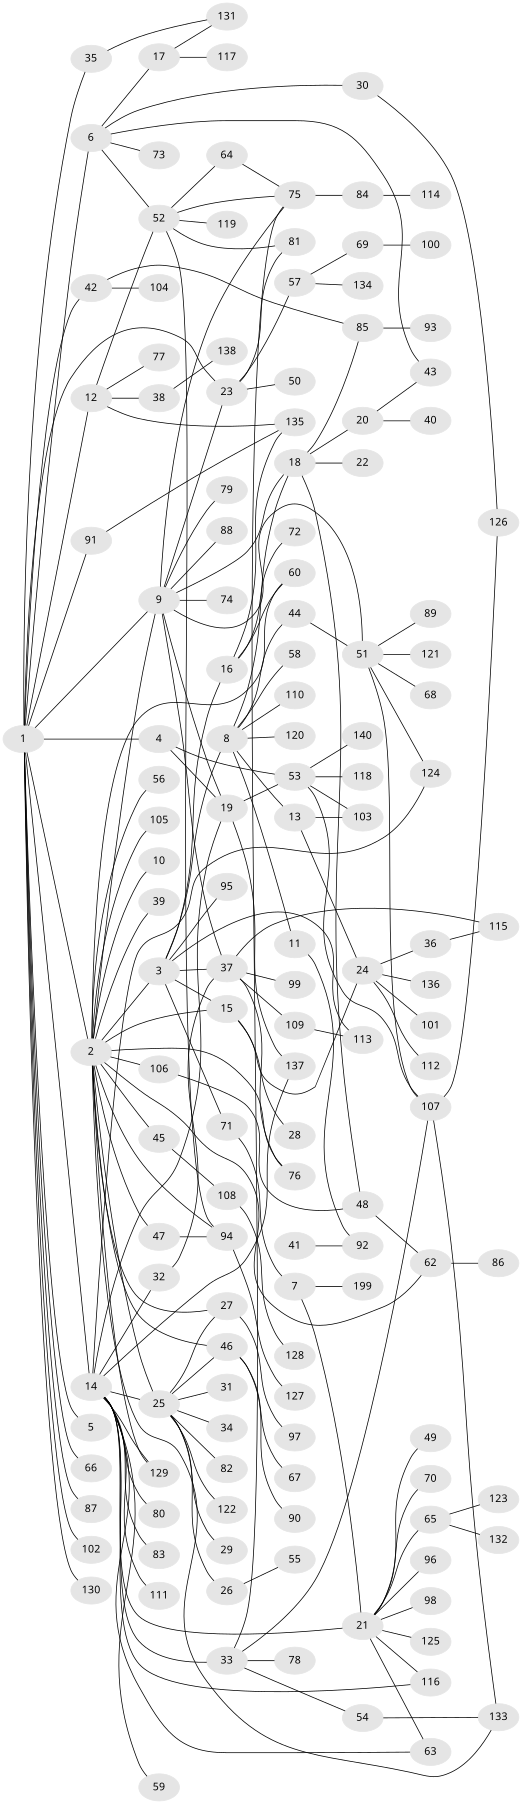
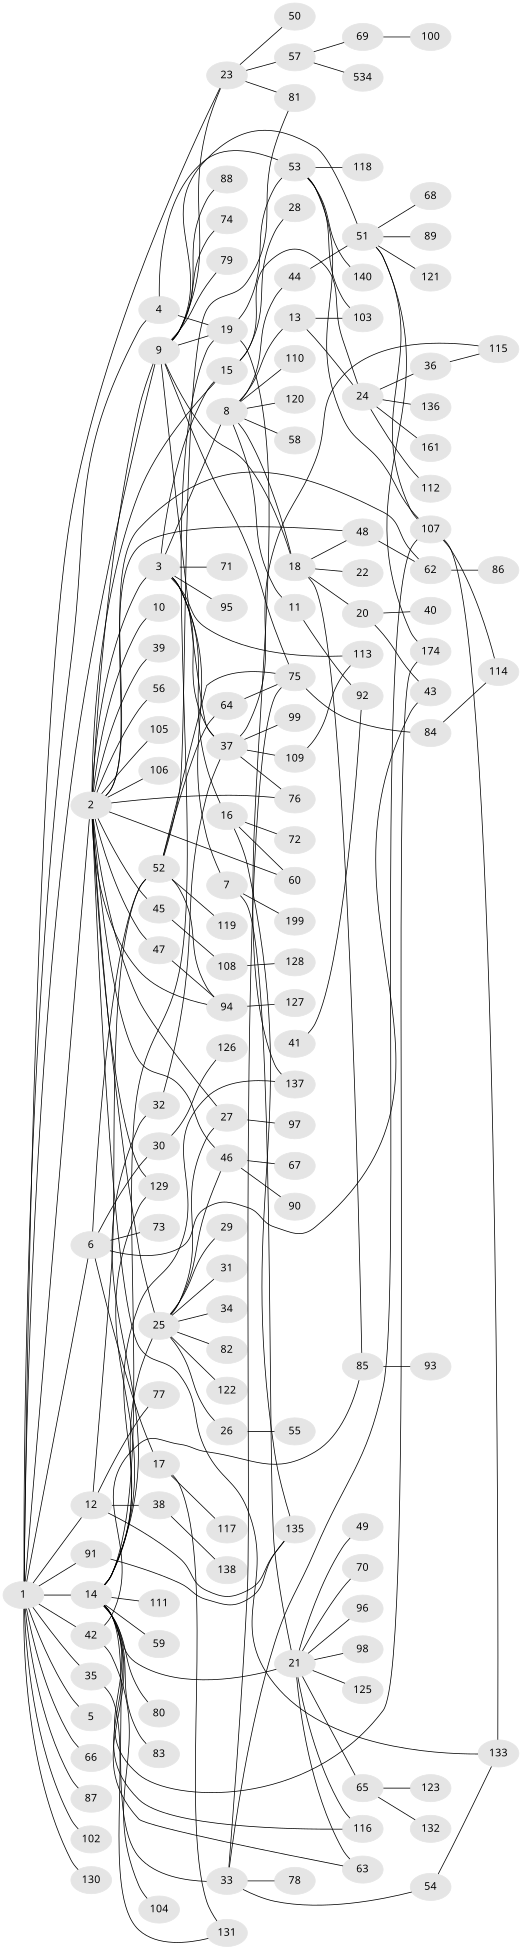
(363, 286) -> (363, 78)
(431, 774) -> (431, 652)
(482, 818) -> (474, 597)
(431, 1026) -> (431, 448)
(262, 1180) -> (132, 558)
(263, 1236) -> (198, 762)
